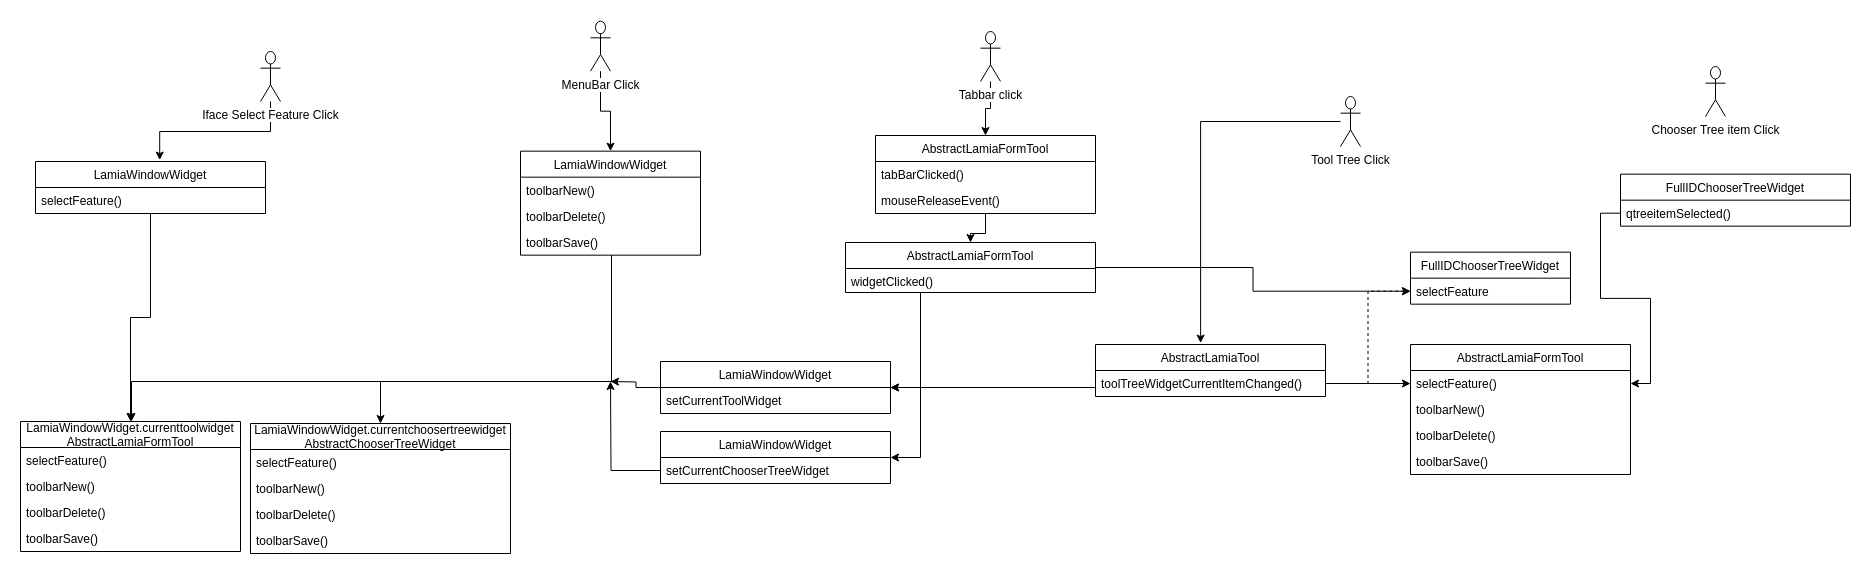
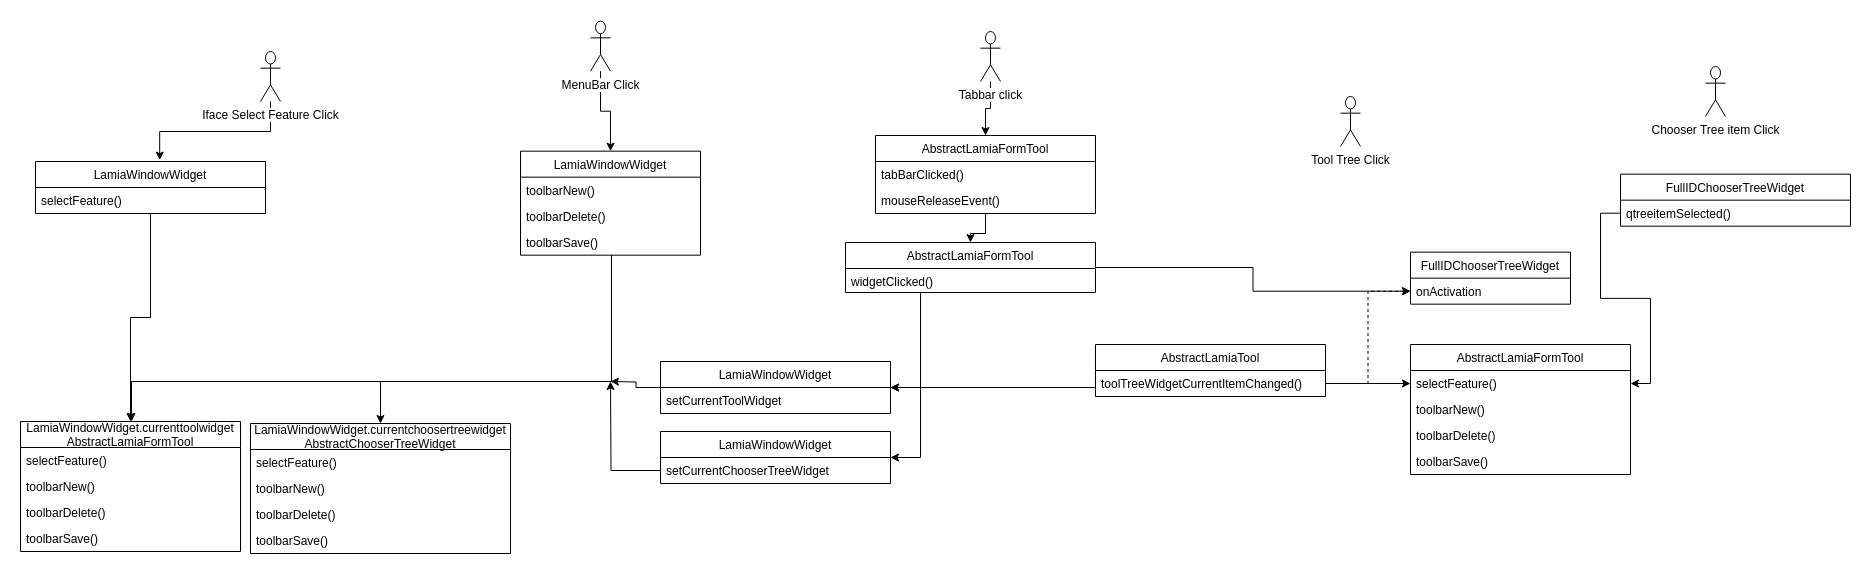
(1201, 160) -> none
(1458, 292) -> (1453, 292)
